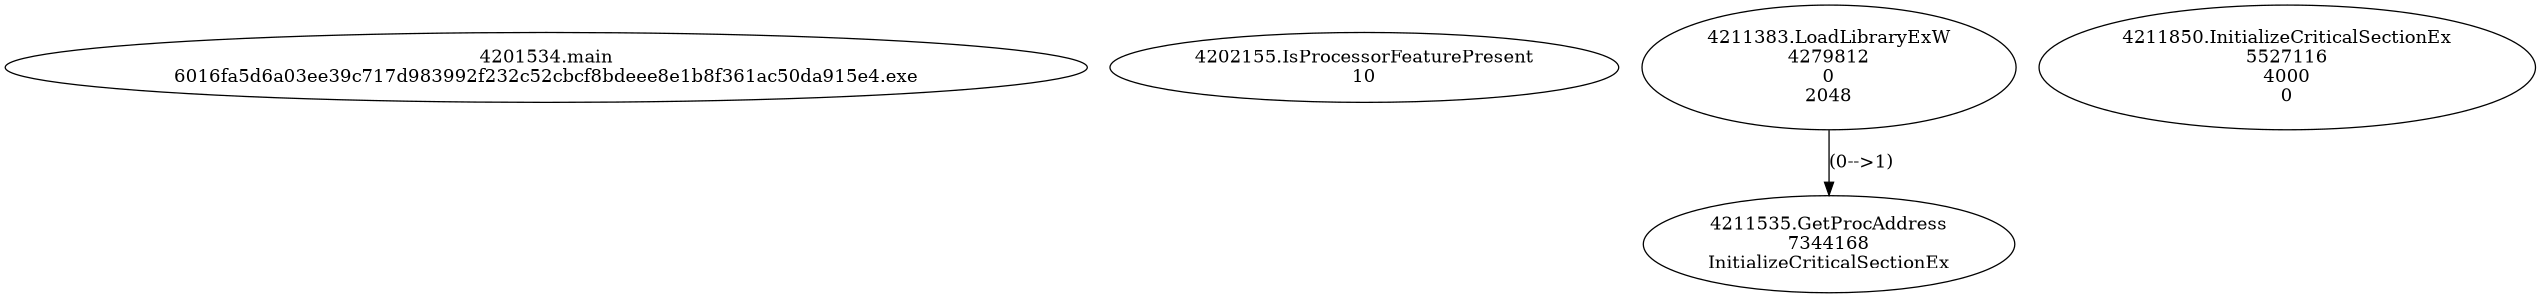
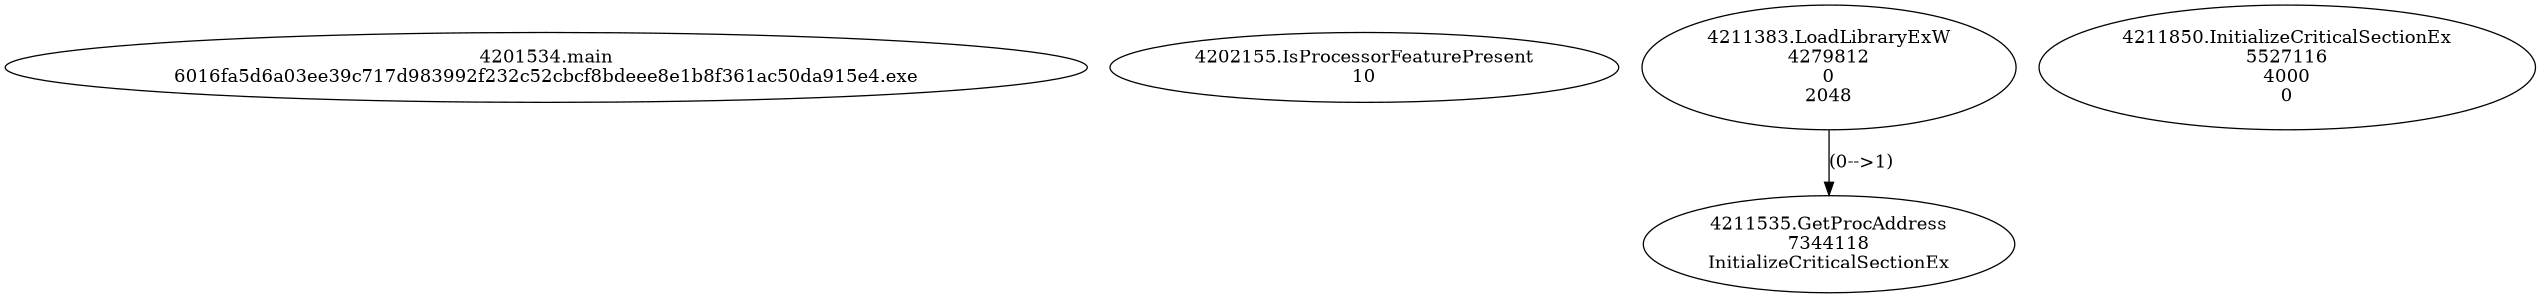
(1829, 244) -> (1829, 244)
